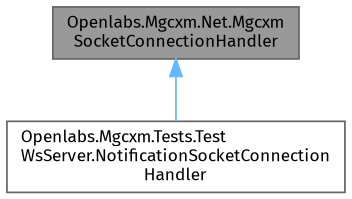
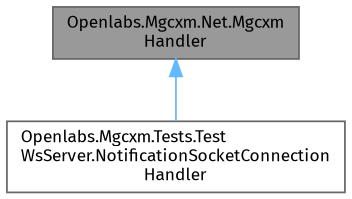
(176, 33) -> (176, 33)
